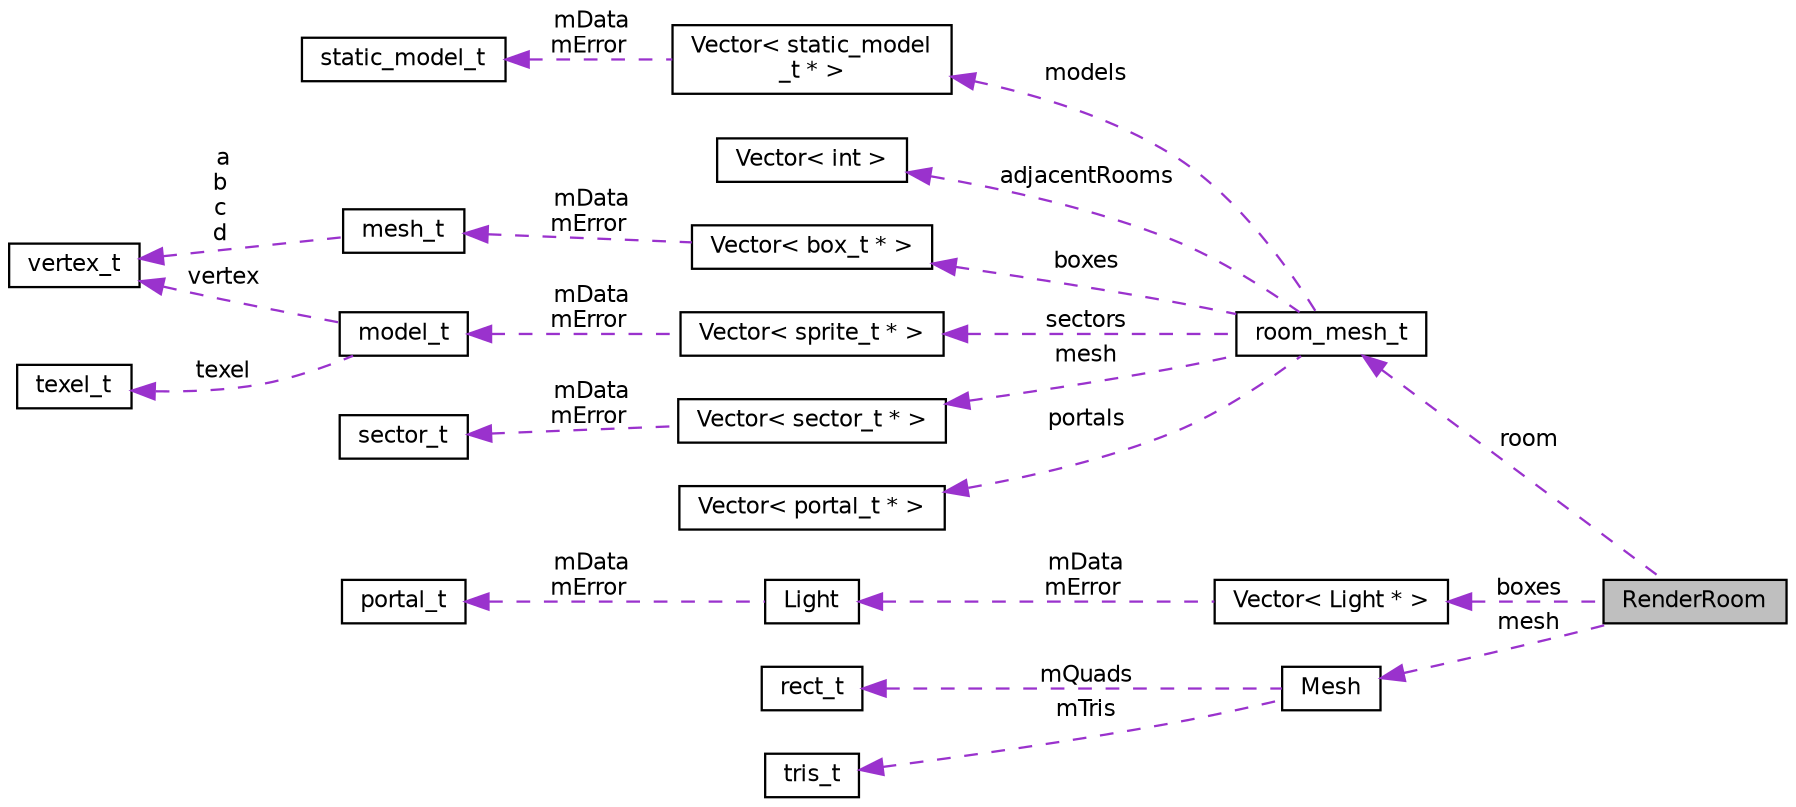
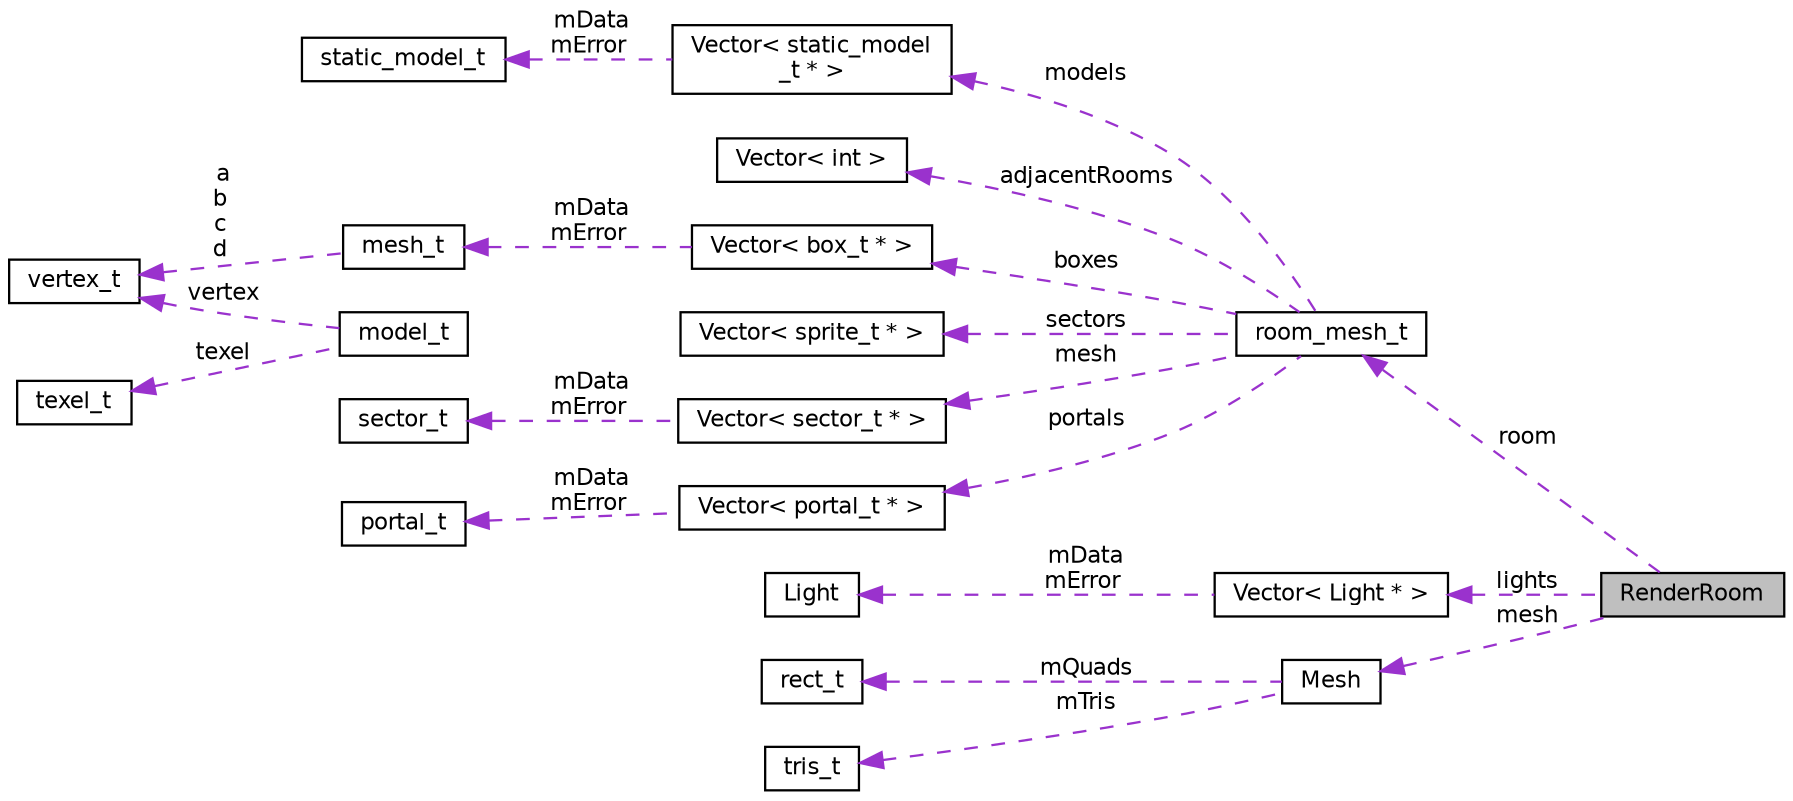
(586, 334) -> none
(1526, 589) -> (1525, 582)
(627, 602) -> (584, 517)
